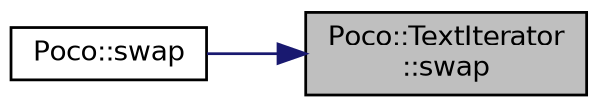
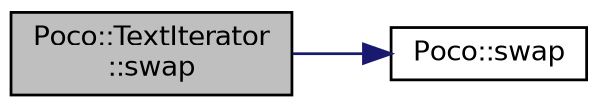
(242, 54) -> (328, 54)
